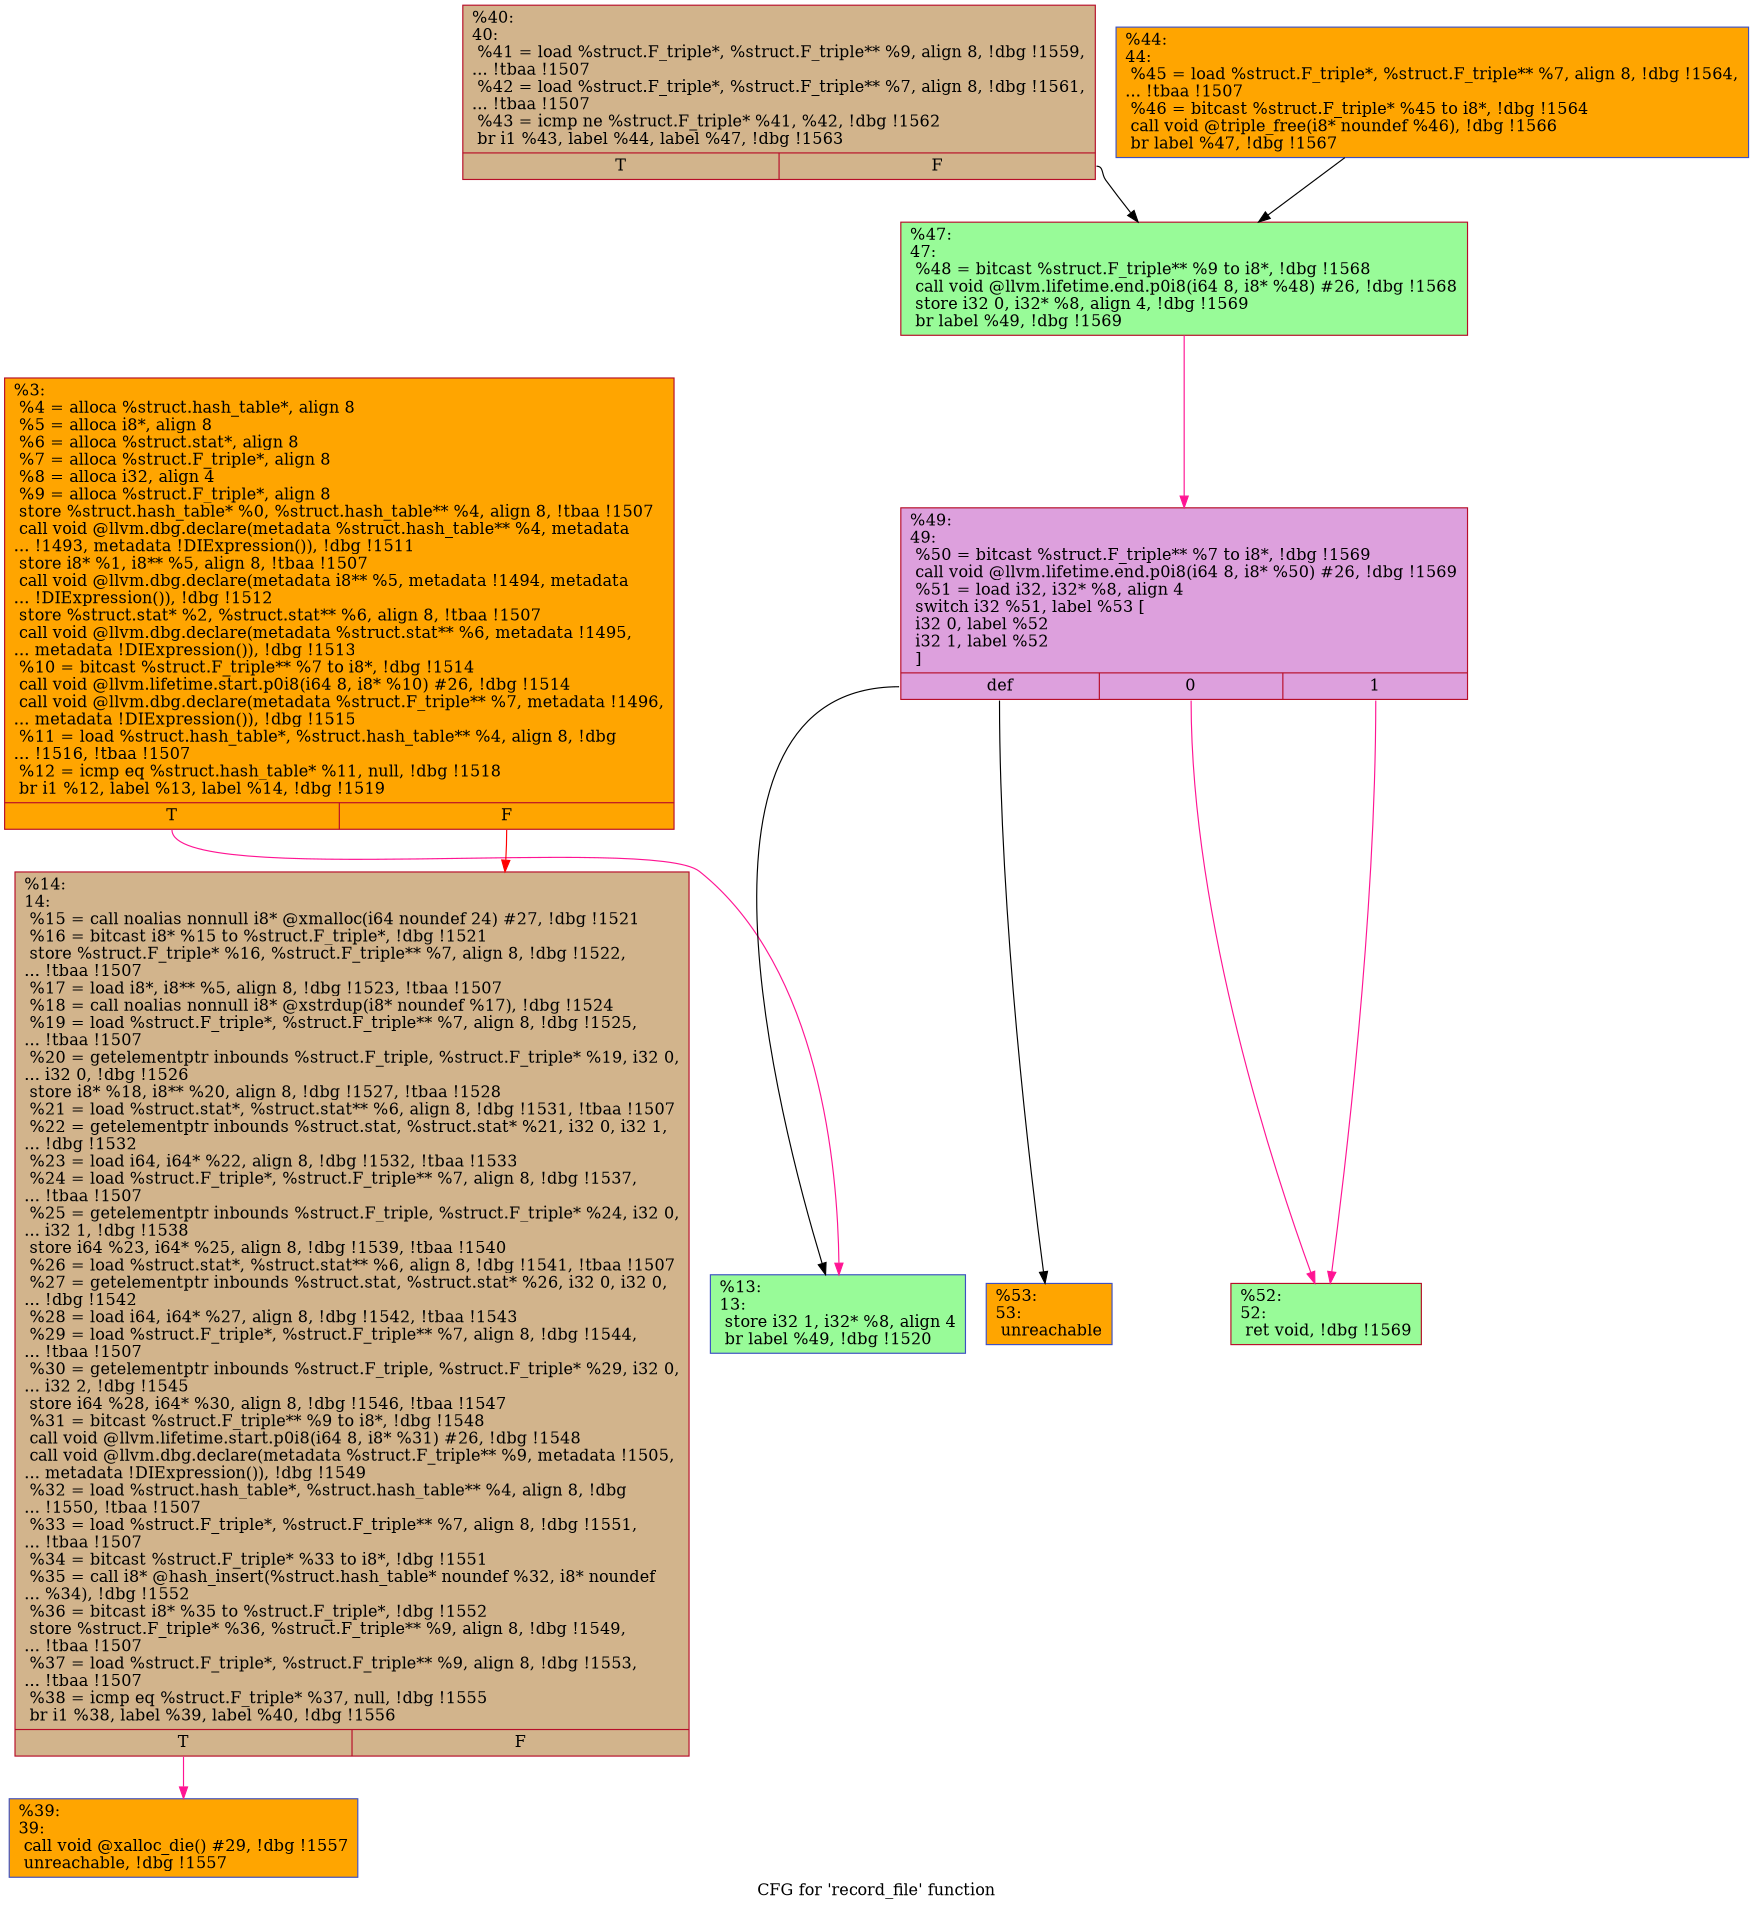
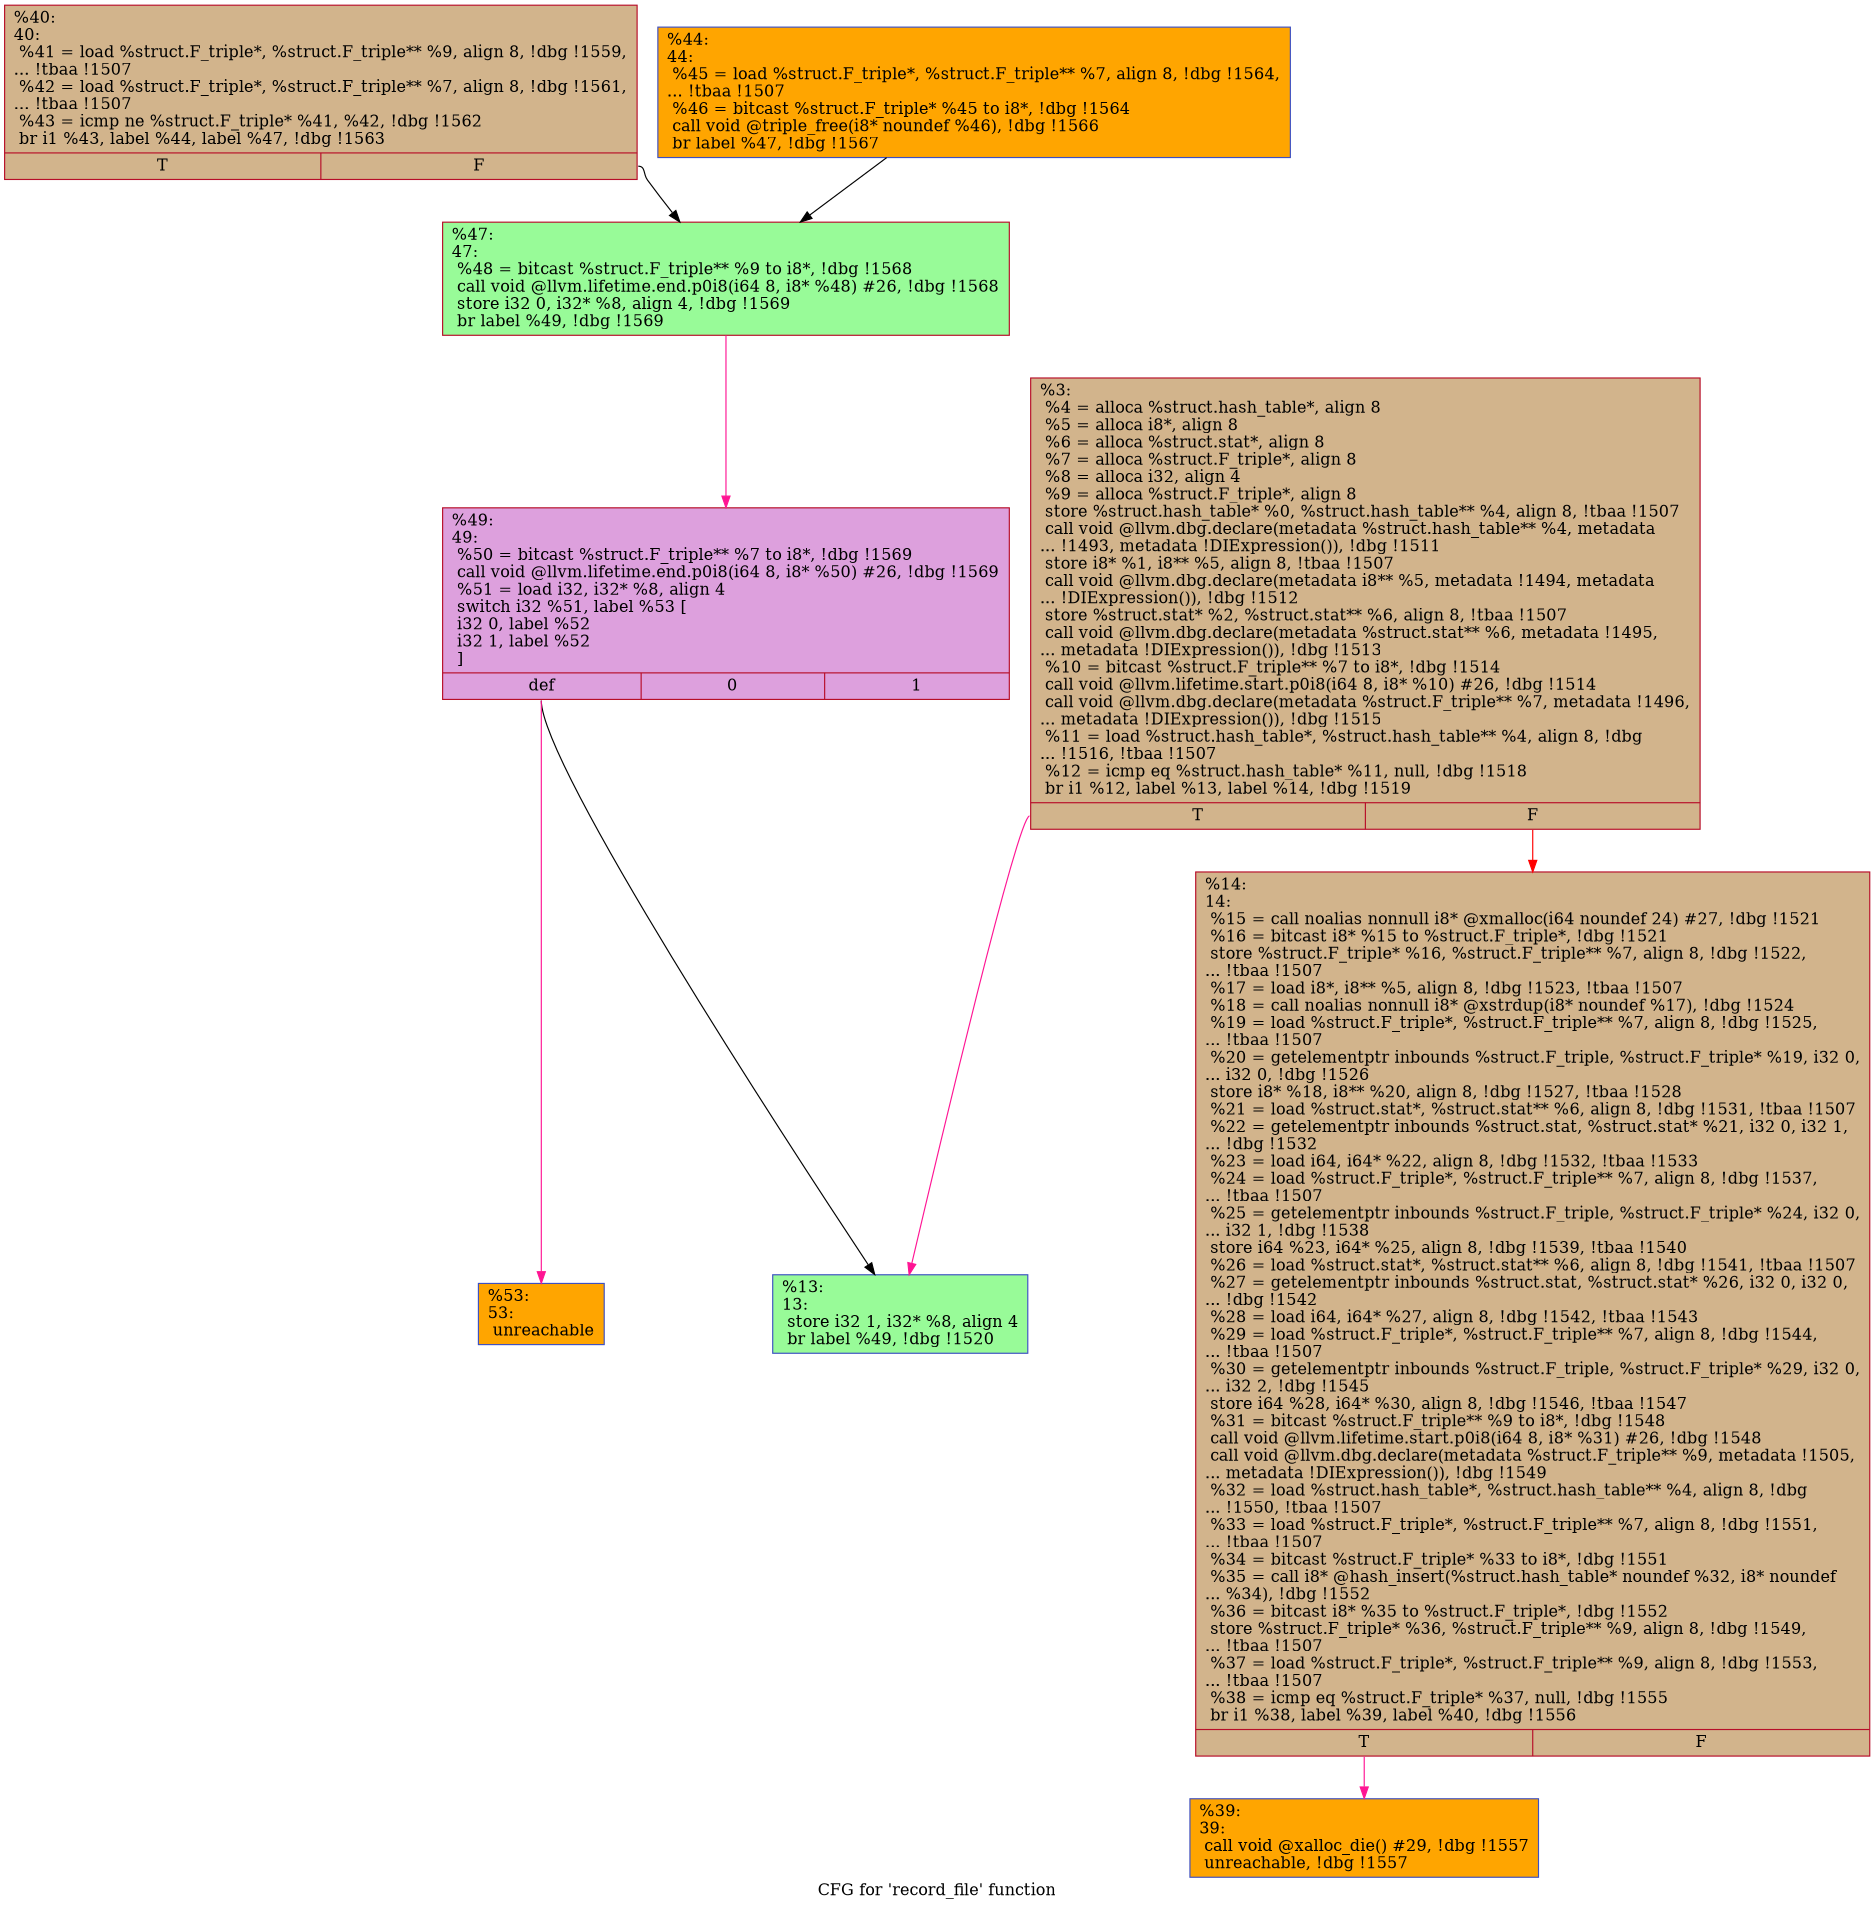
(339, 604) -> (1365, 604)
(1013, 987) -> (541, 986)
(1326, 1314) -> none
